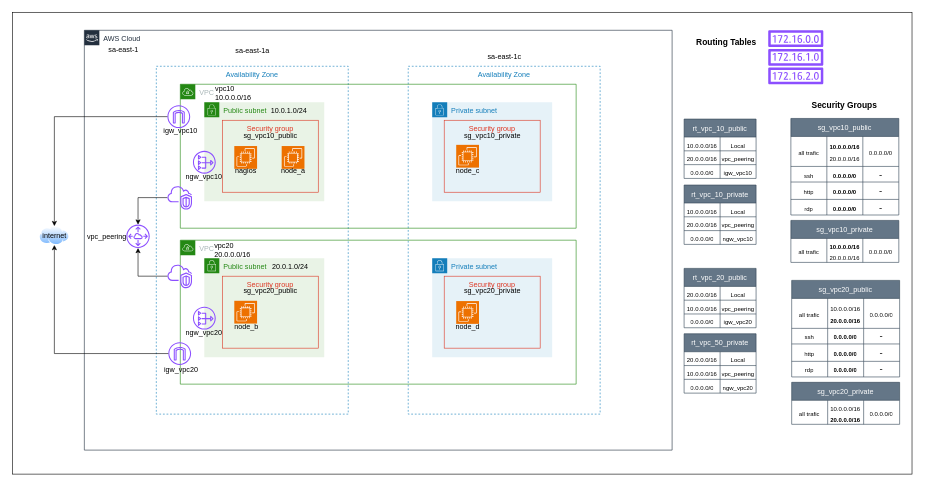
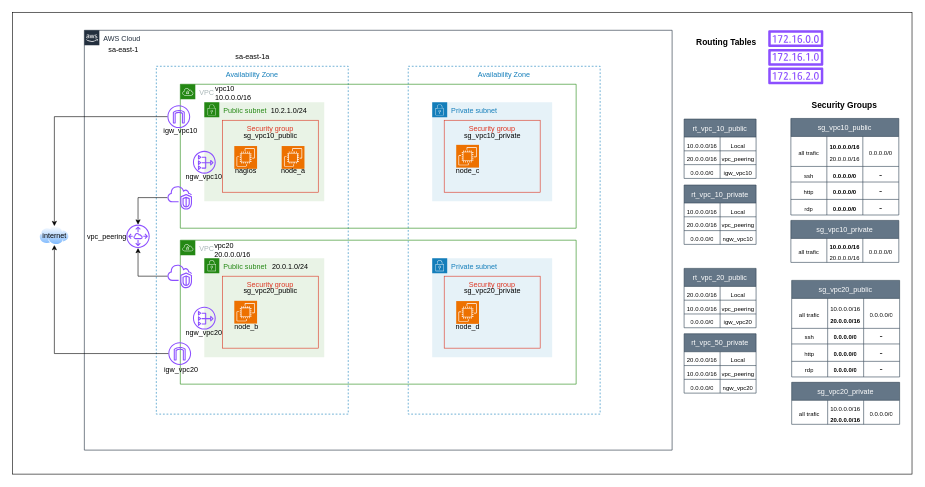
(252, 51) -> (252, 57)
(504, 57) -> none
(289, 111) -> (289, 111)
